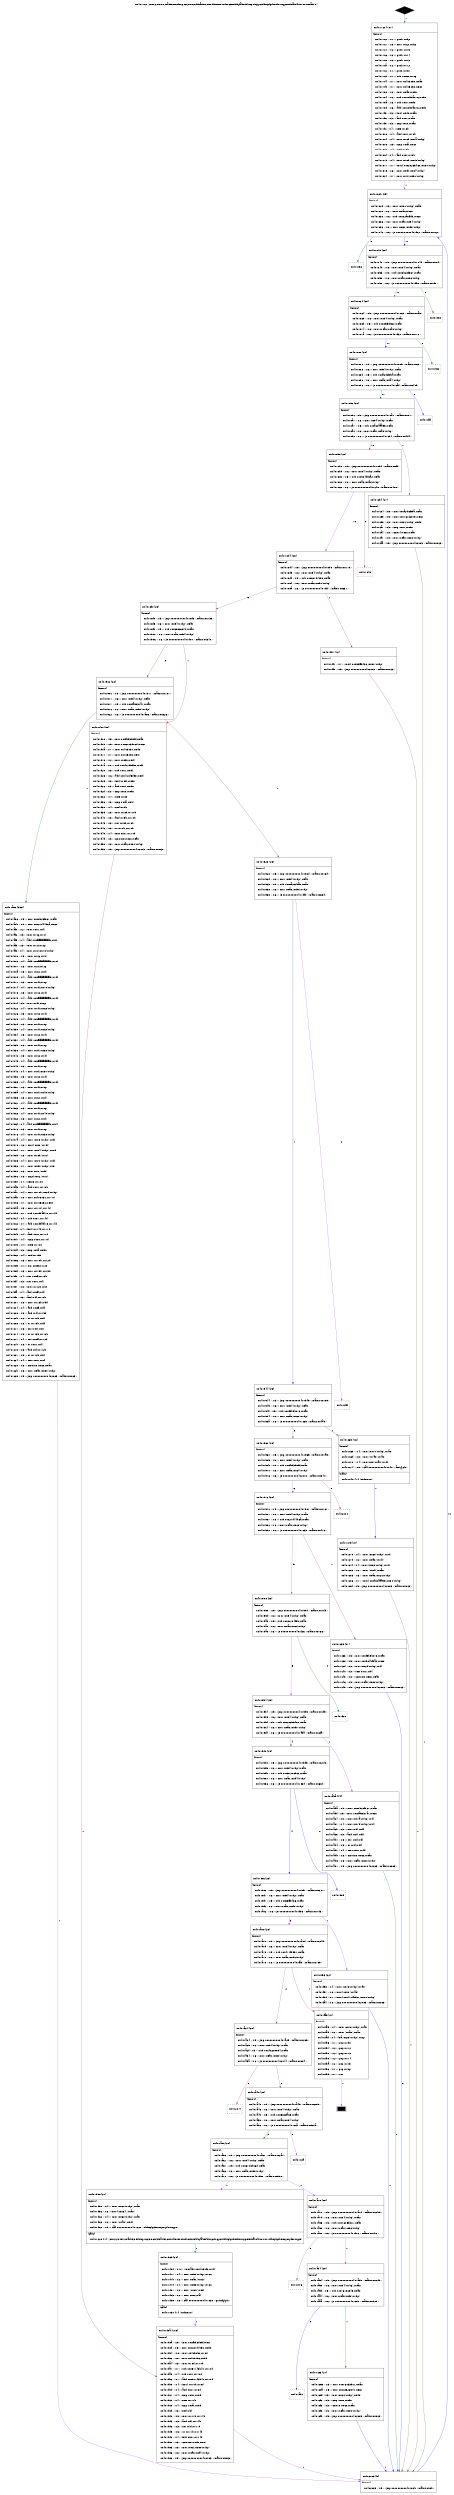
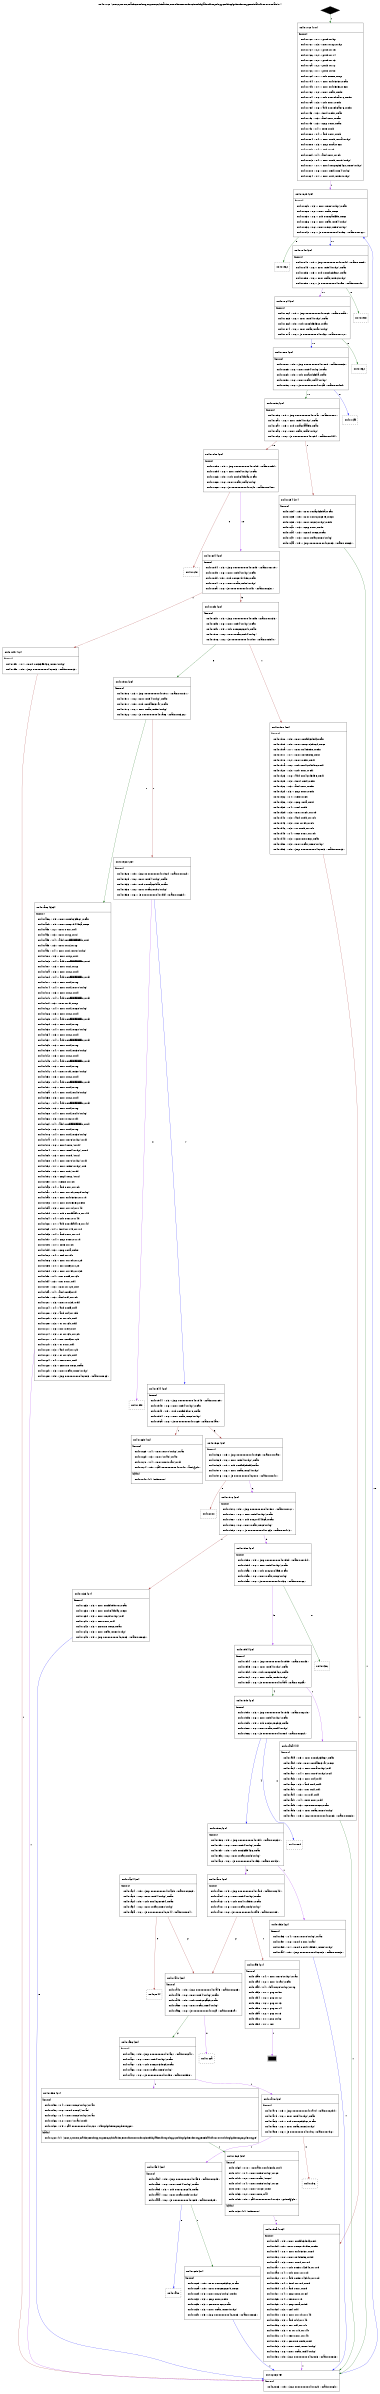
(376, 1564) -> none
(281, 1995) -> (225, 1944)
